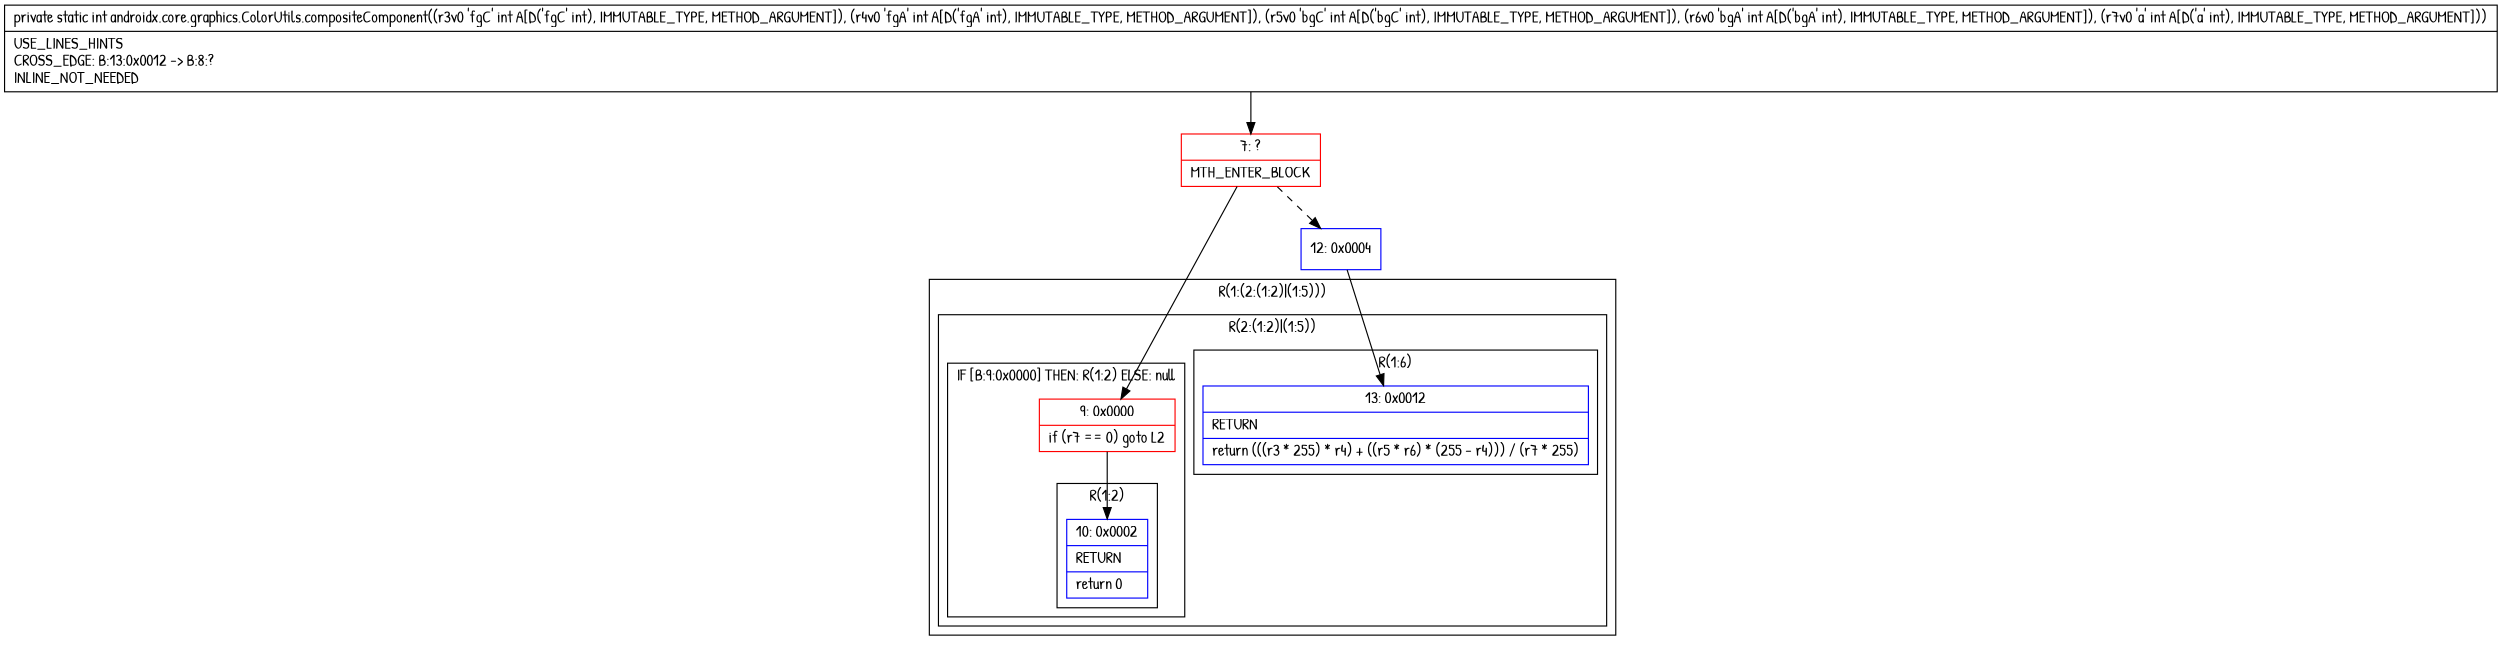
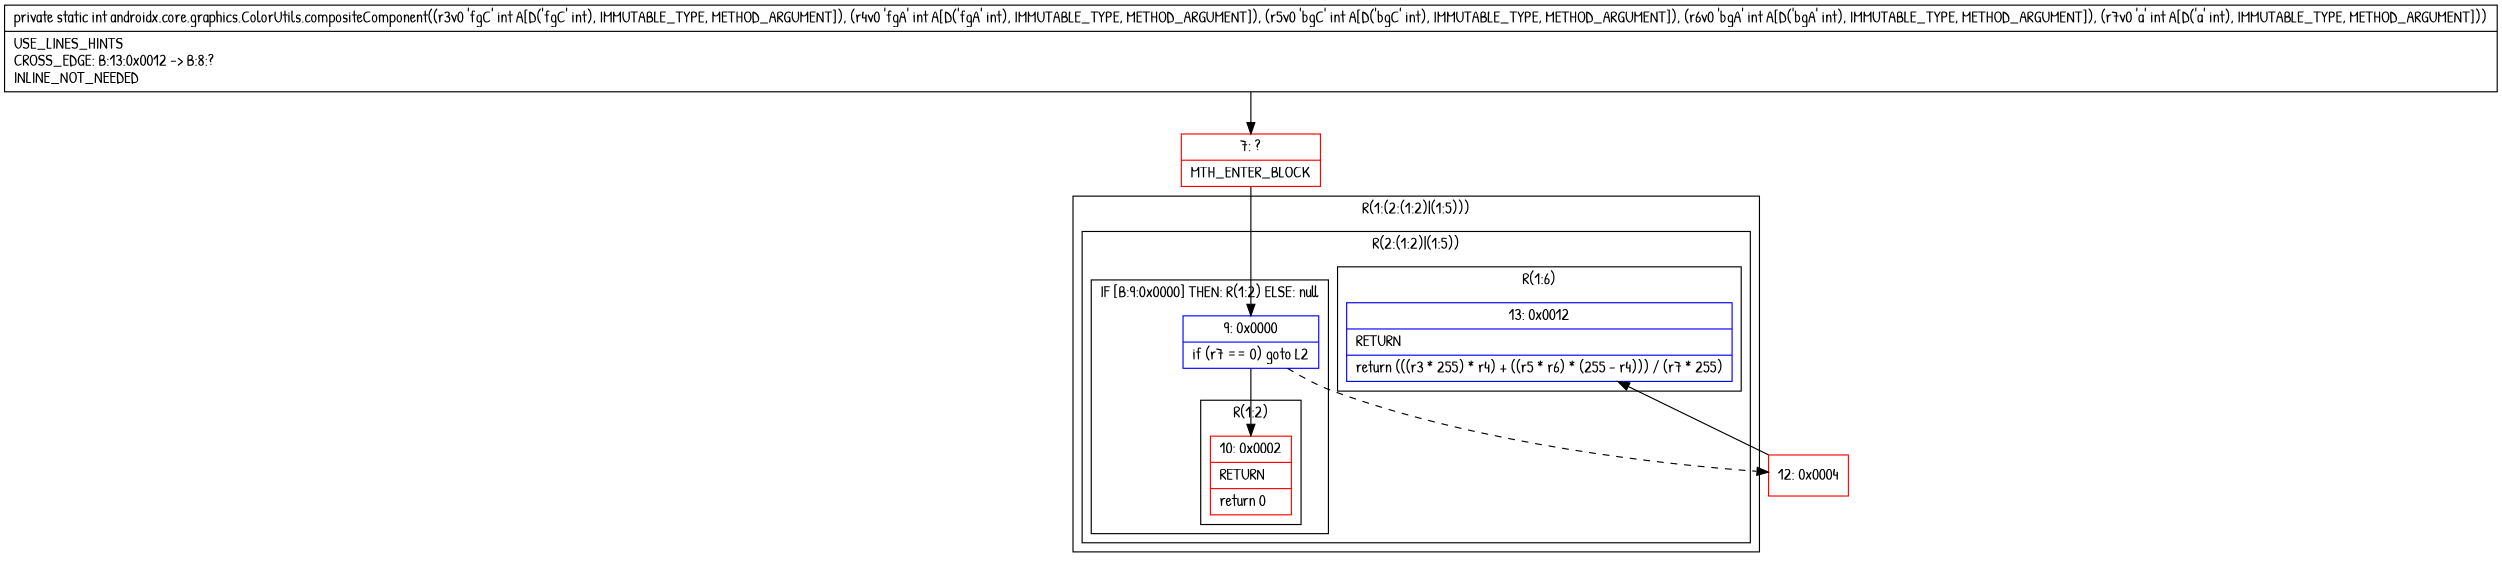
(1295, 204) -> (1517, 440)
(1341, 249) -> (1808, 475)
(1107, 425) -> (1251, 342)
(1107, 559) -> (1251, 475)
